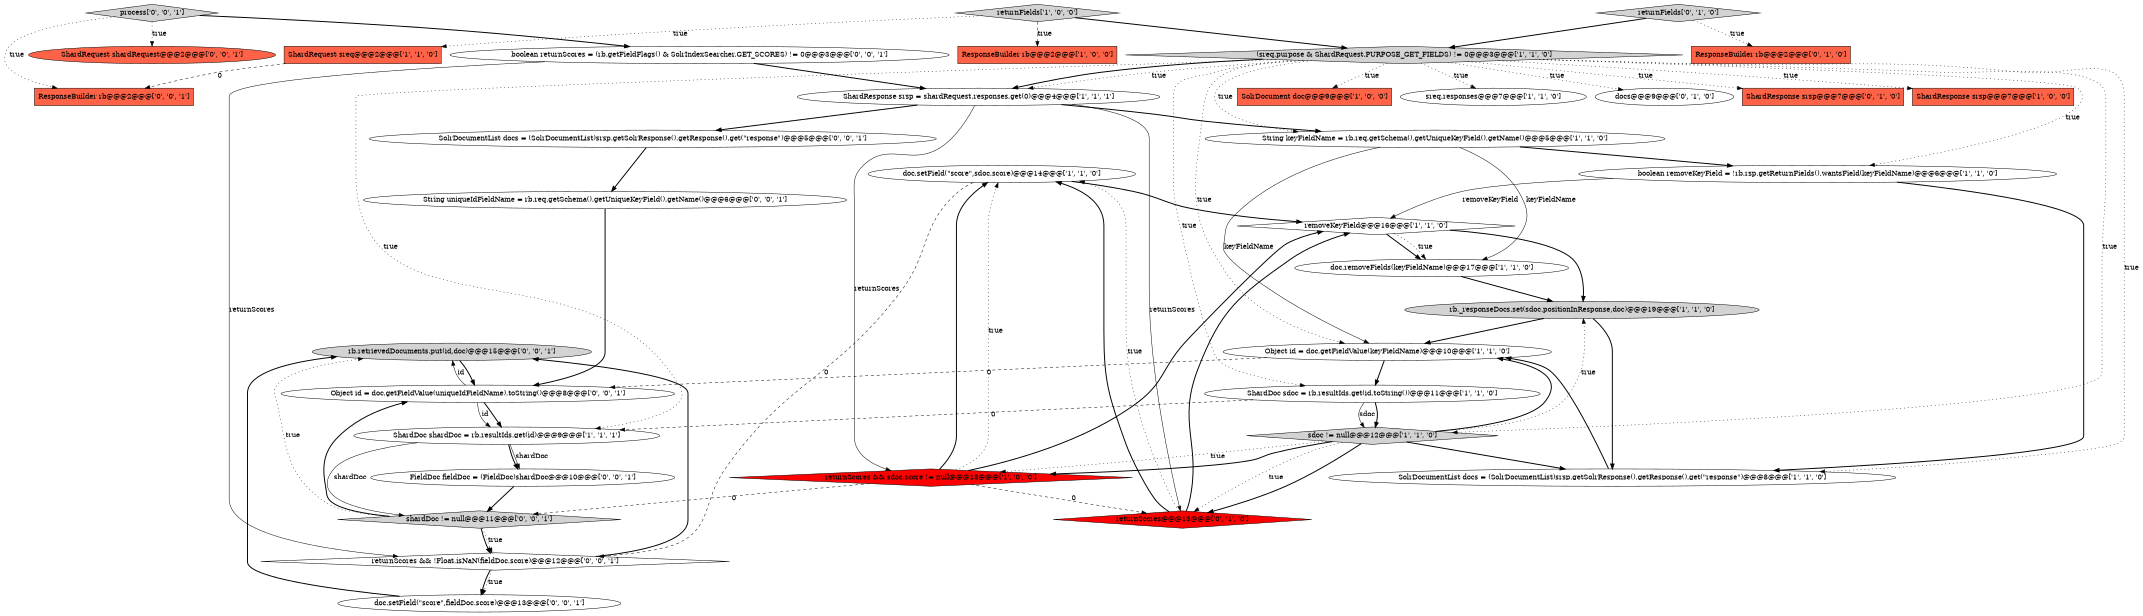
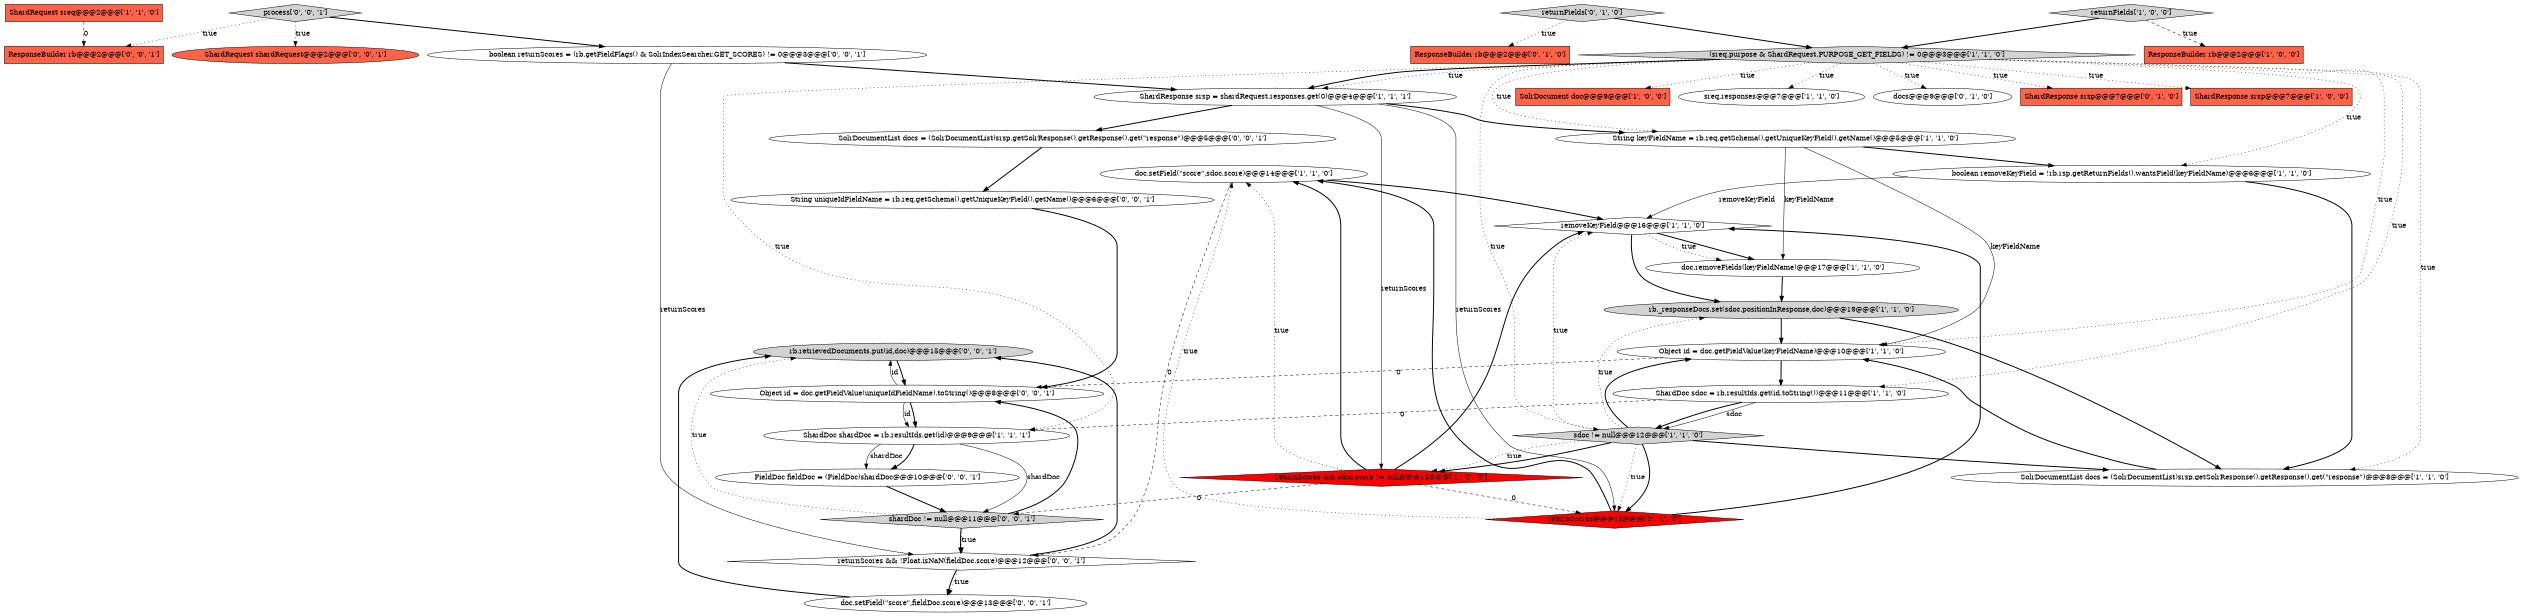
(714, 29) -> none
none -> (1553, 337)
